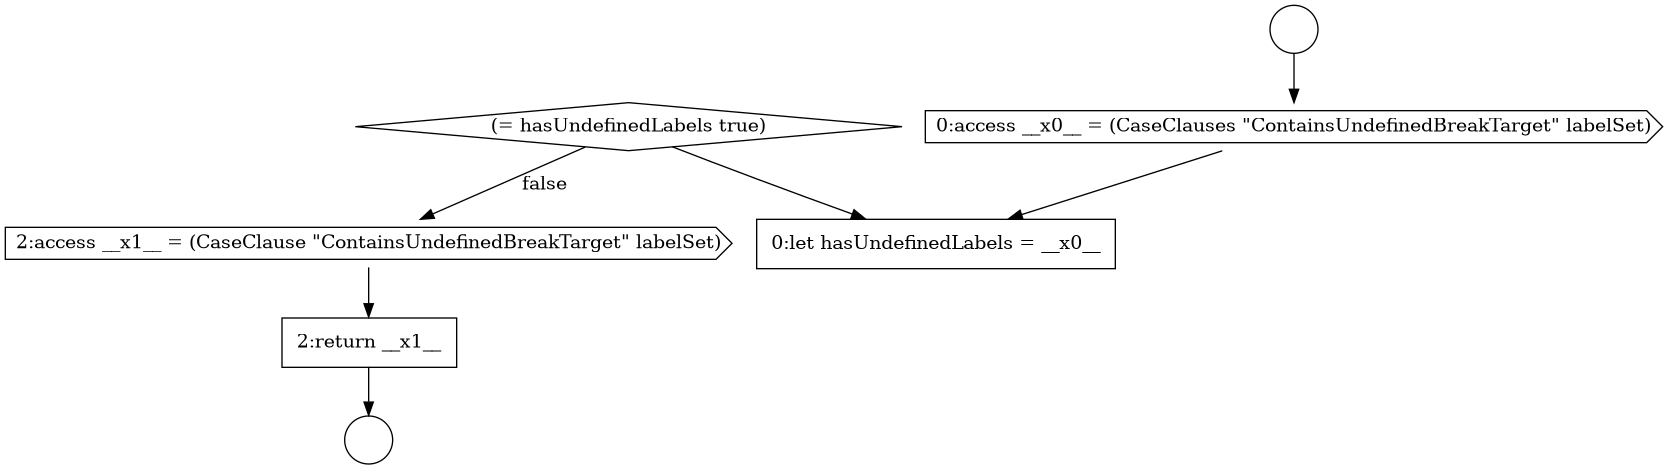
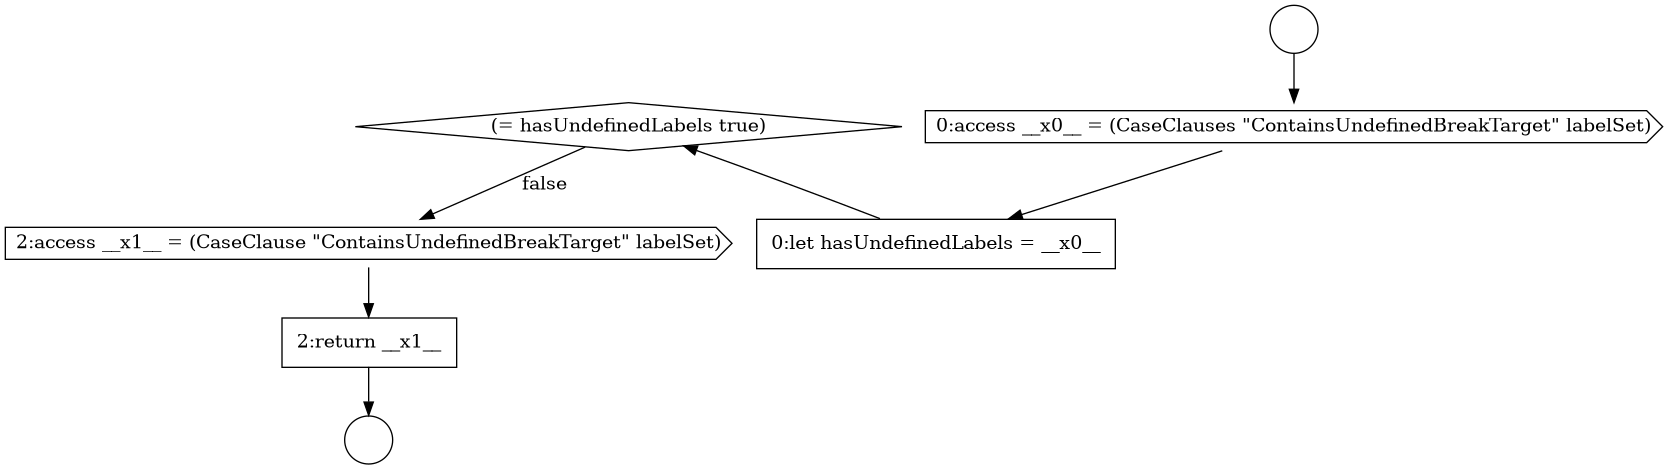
(762, 181) -> (788, 184)
